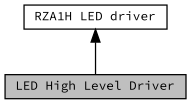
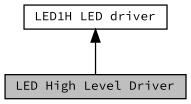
(96, 17) -> (96, 17)
